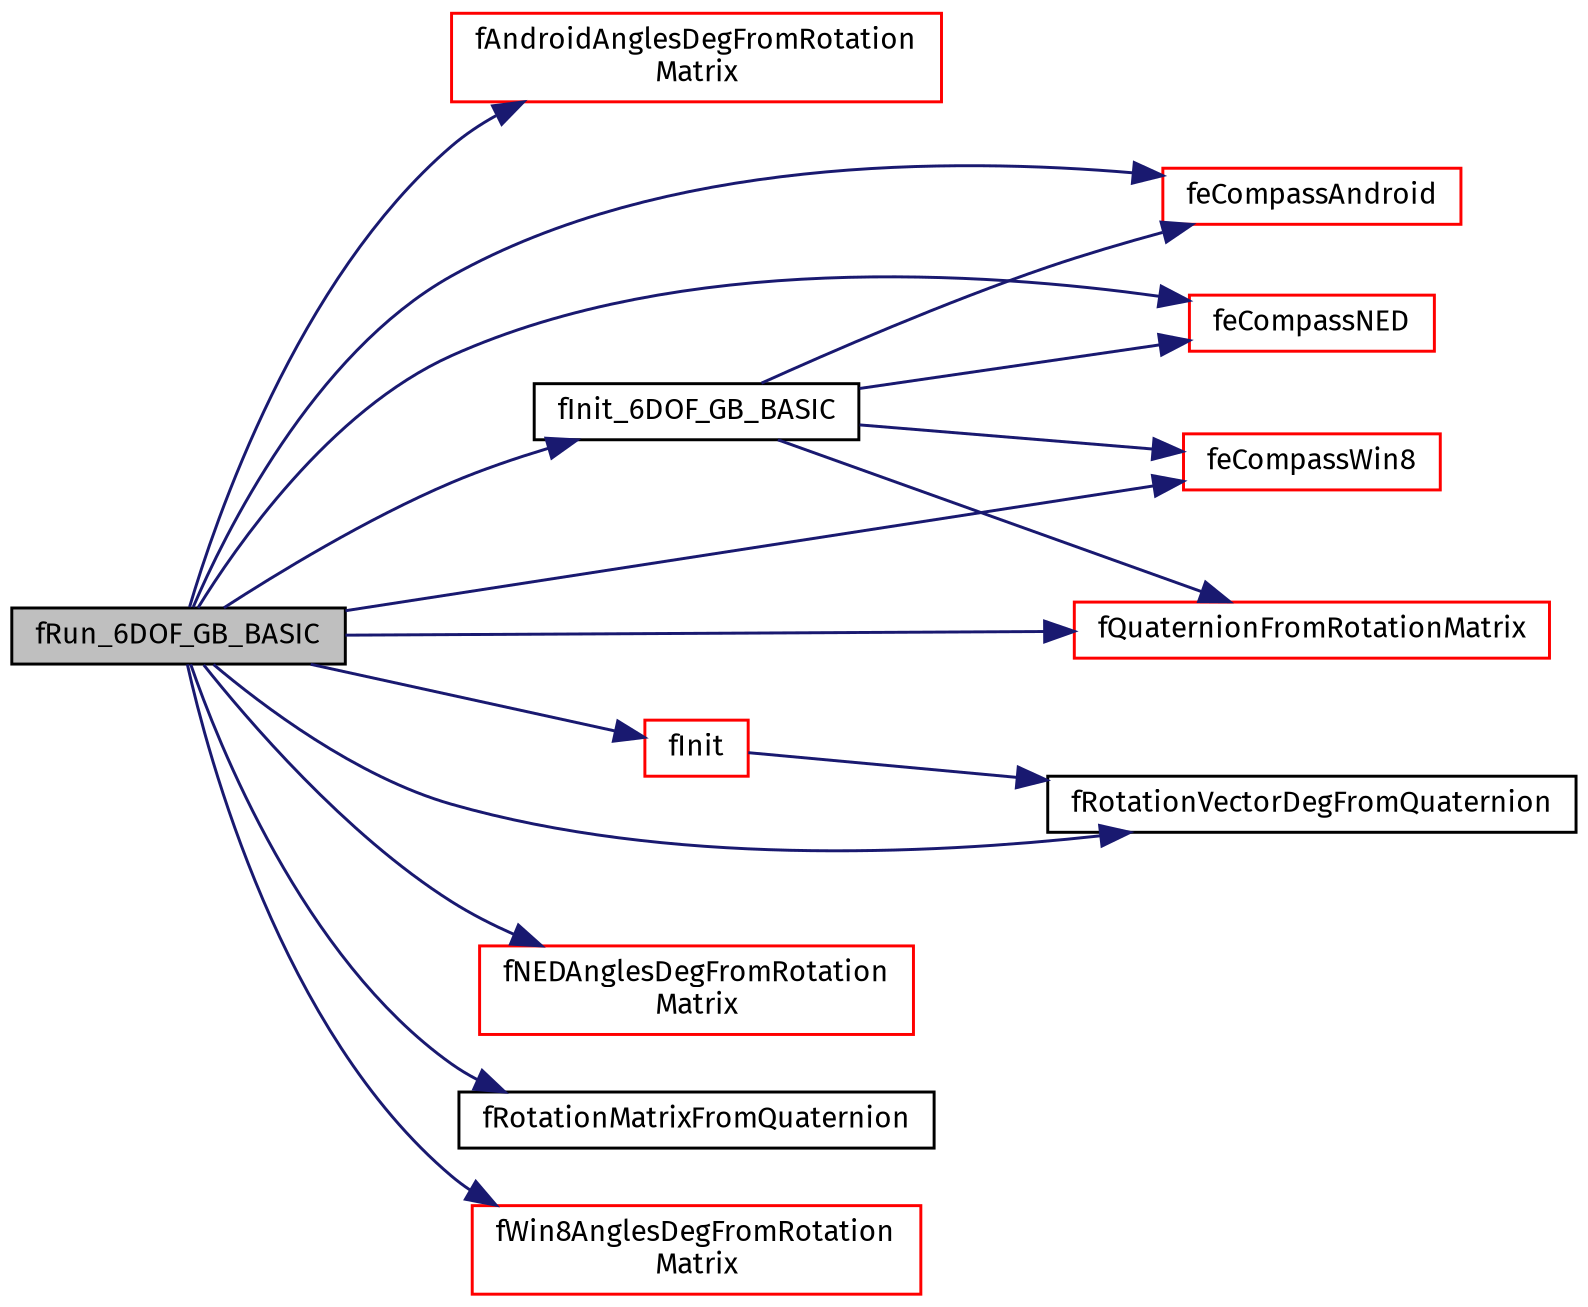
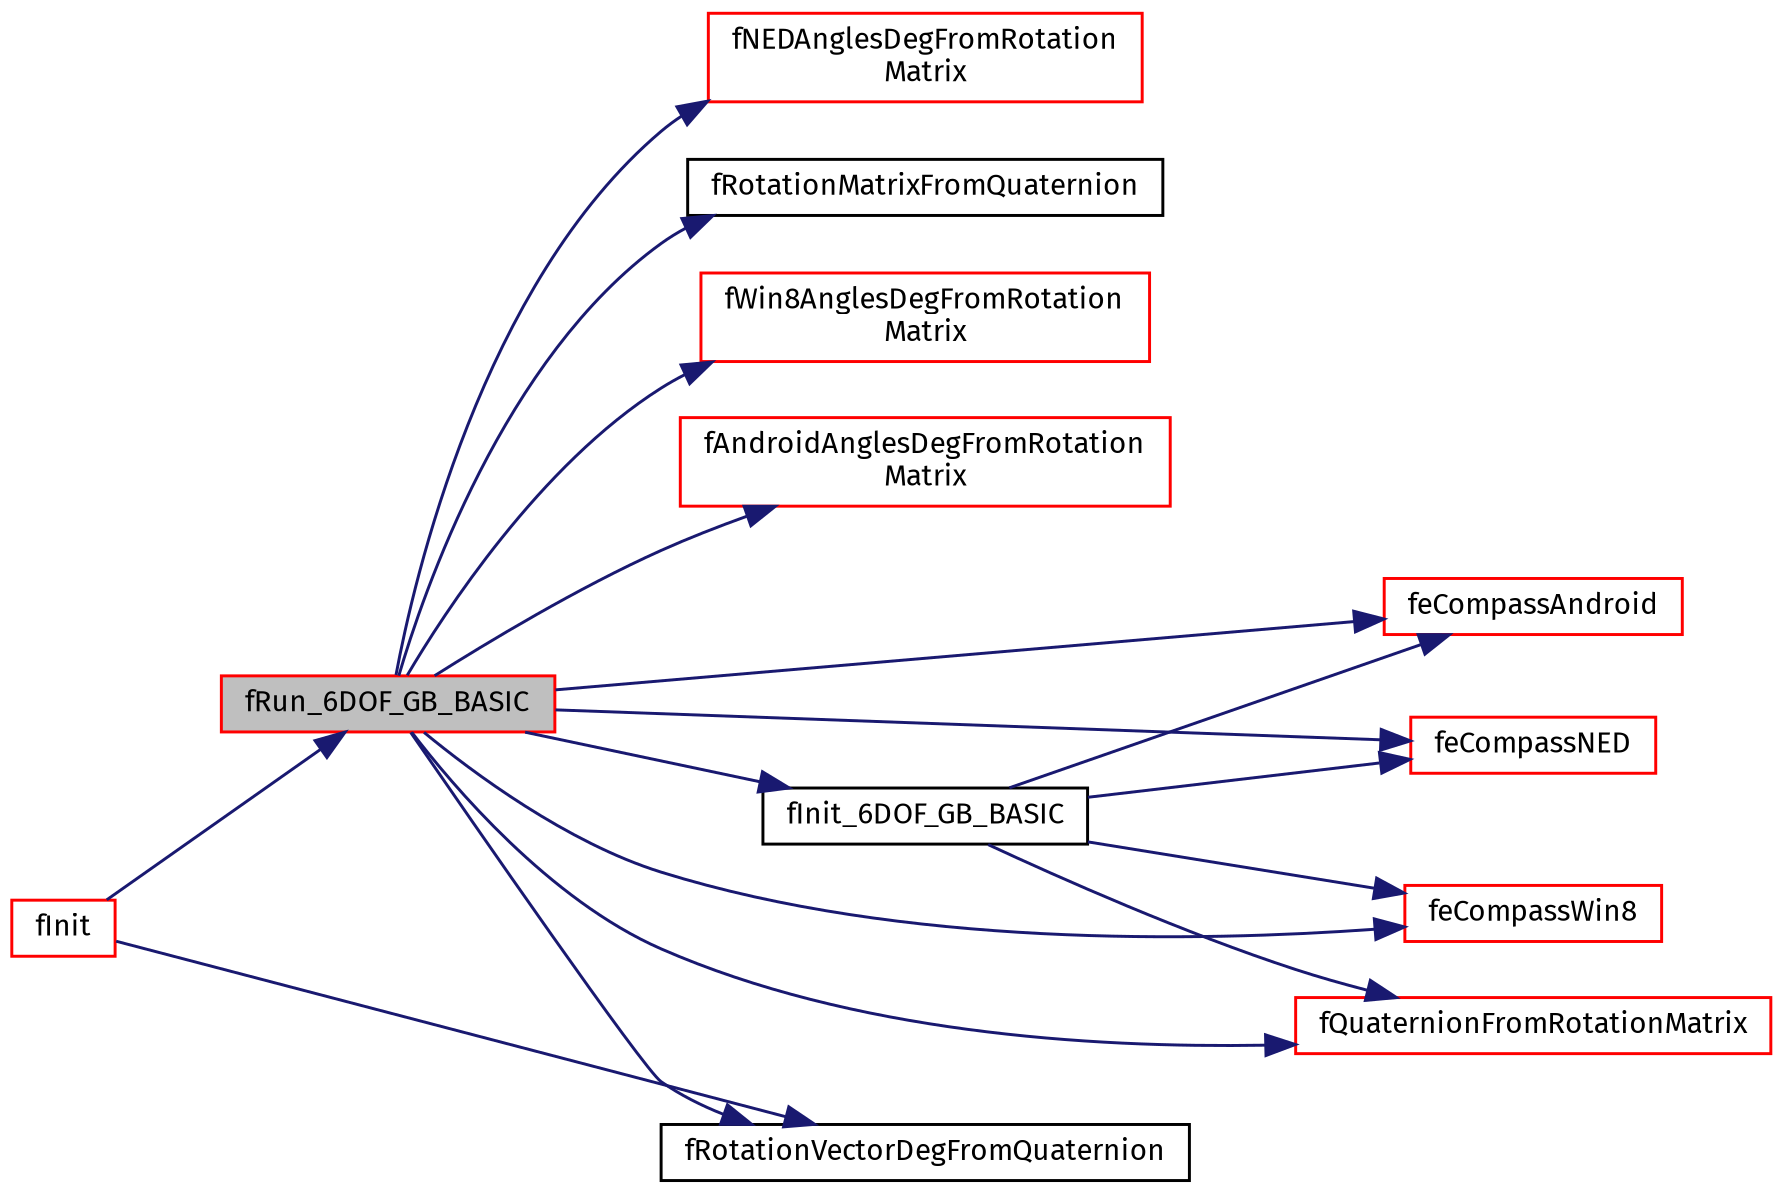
(179, 636) -> (388, 704)
(463, 698) -> (214, 825)
